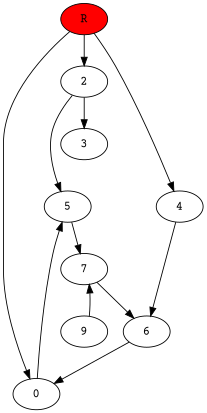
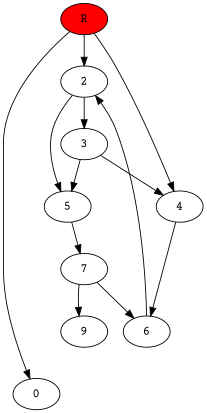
none -> (123, 170)
(44, 304) -> (77, 171)
(90, 305) -> (78, 296)
(96, 361) -> (136, 206)
